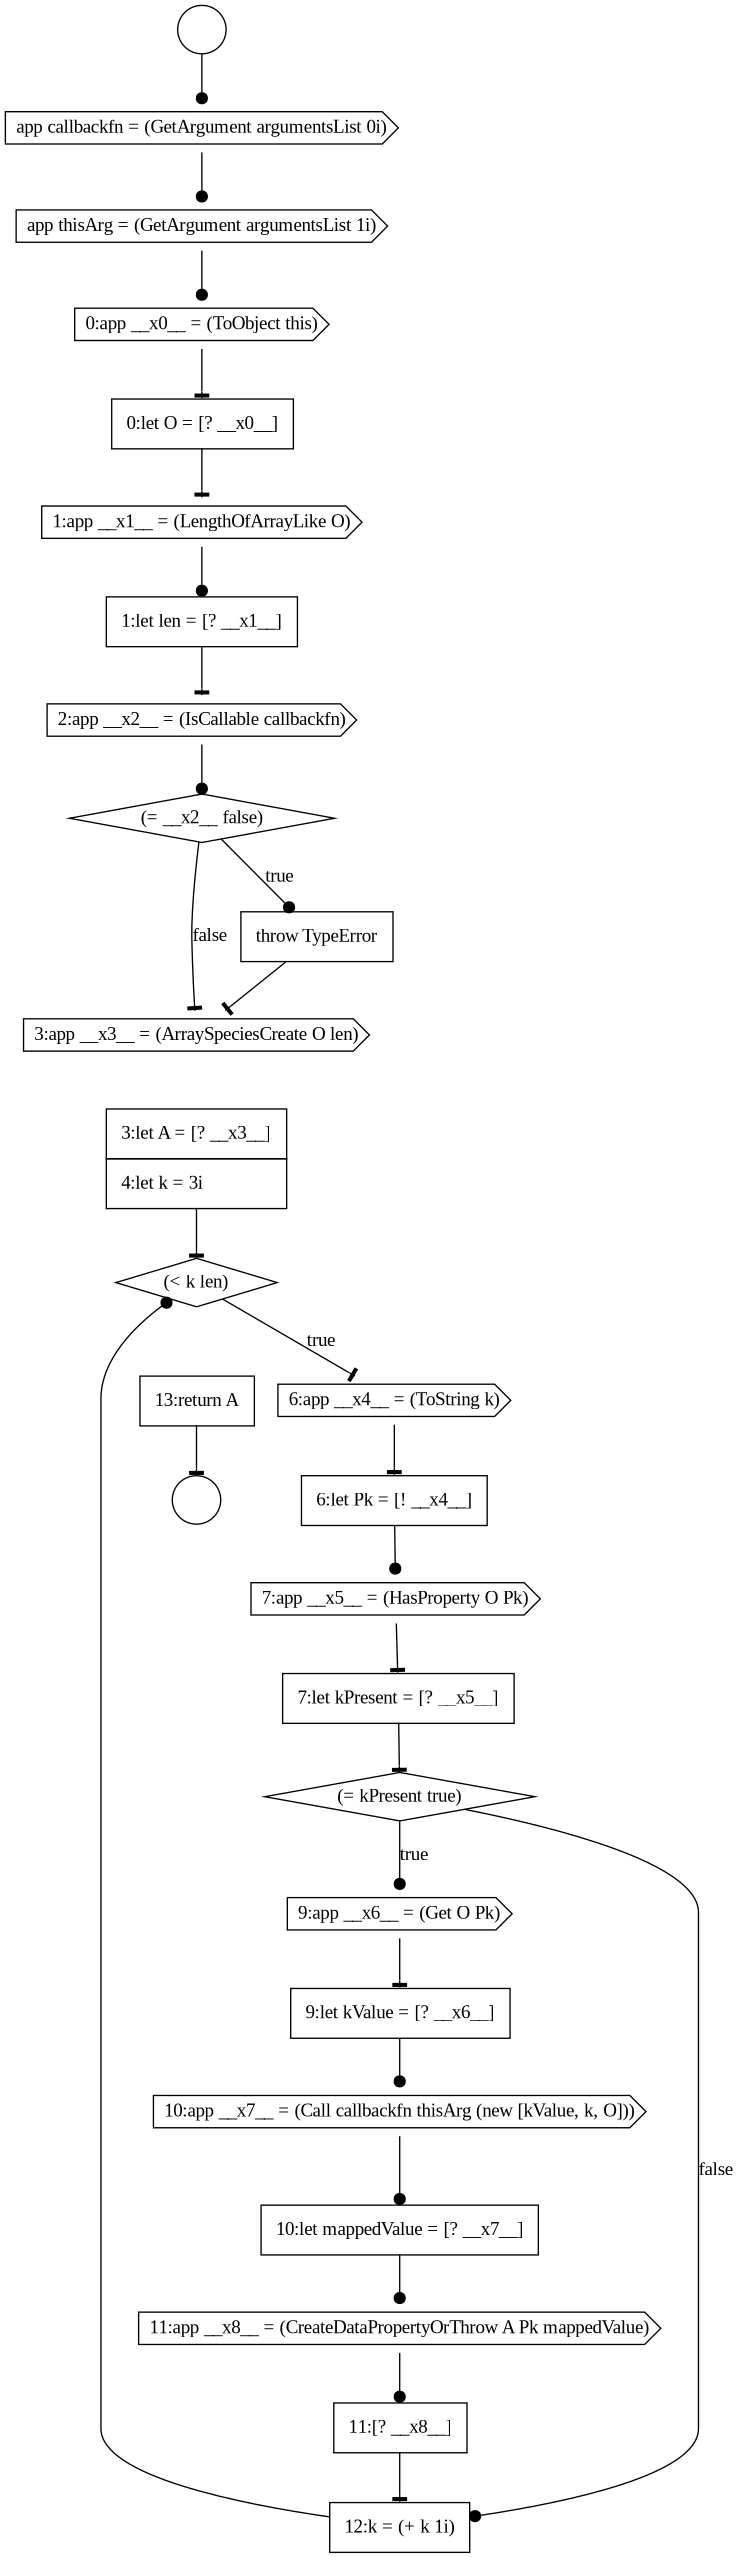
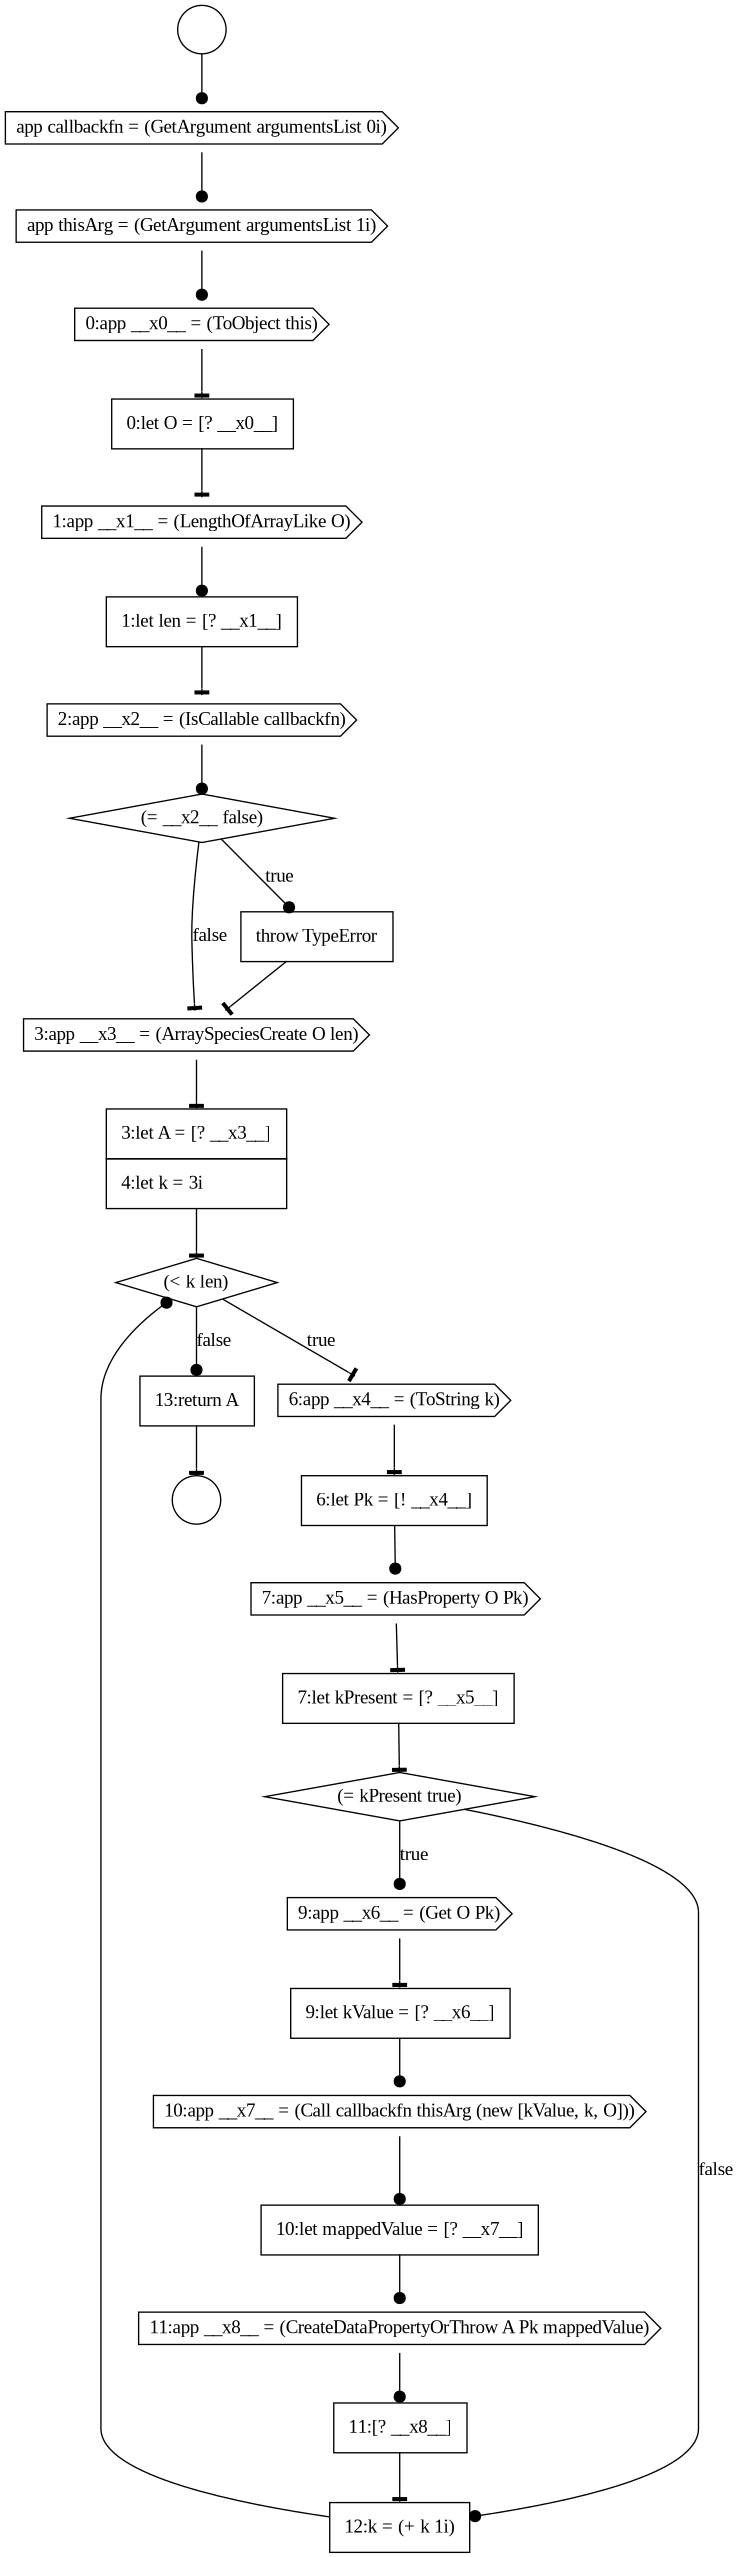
none -> (196, 1081)
none -> (196, 1336)
